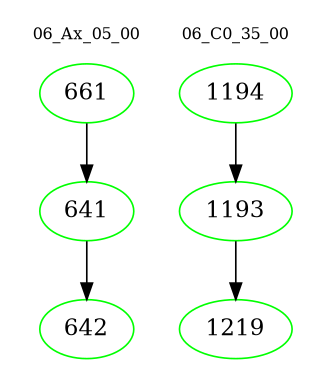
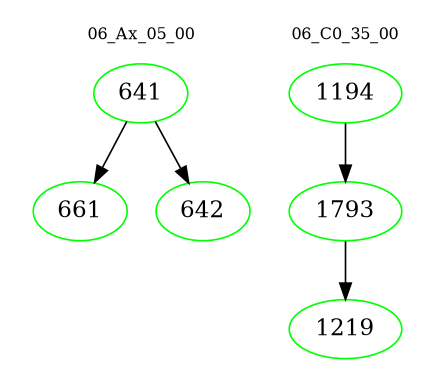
(87, 144) -> (115, 145)
(236, 211) -> (346, 211)
